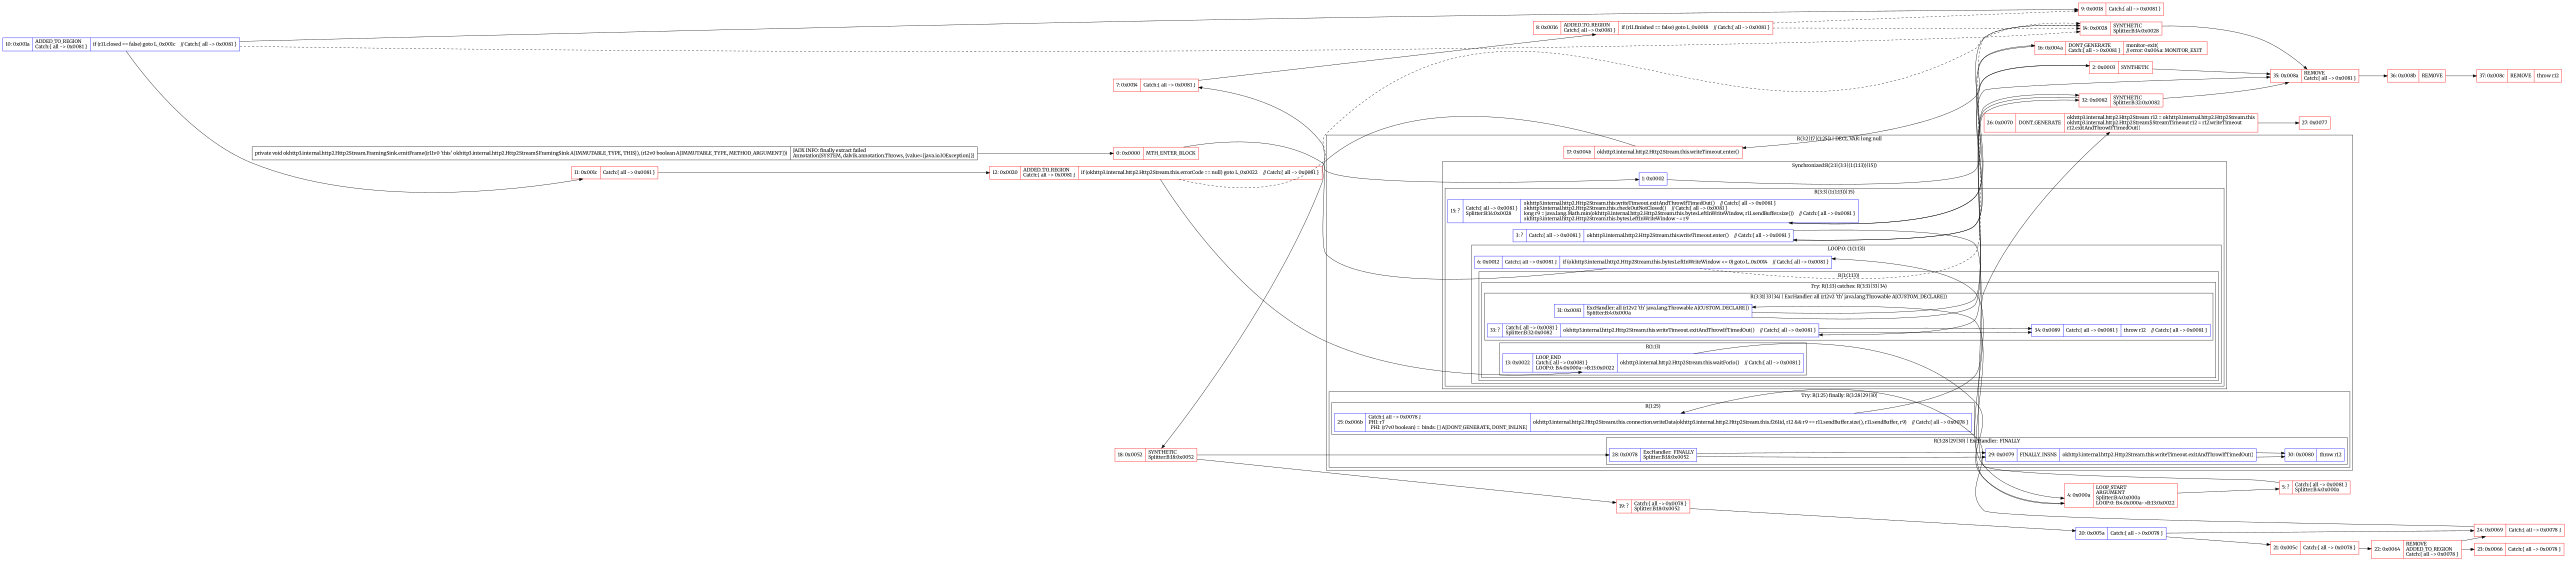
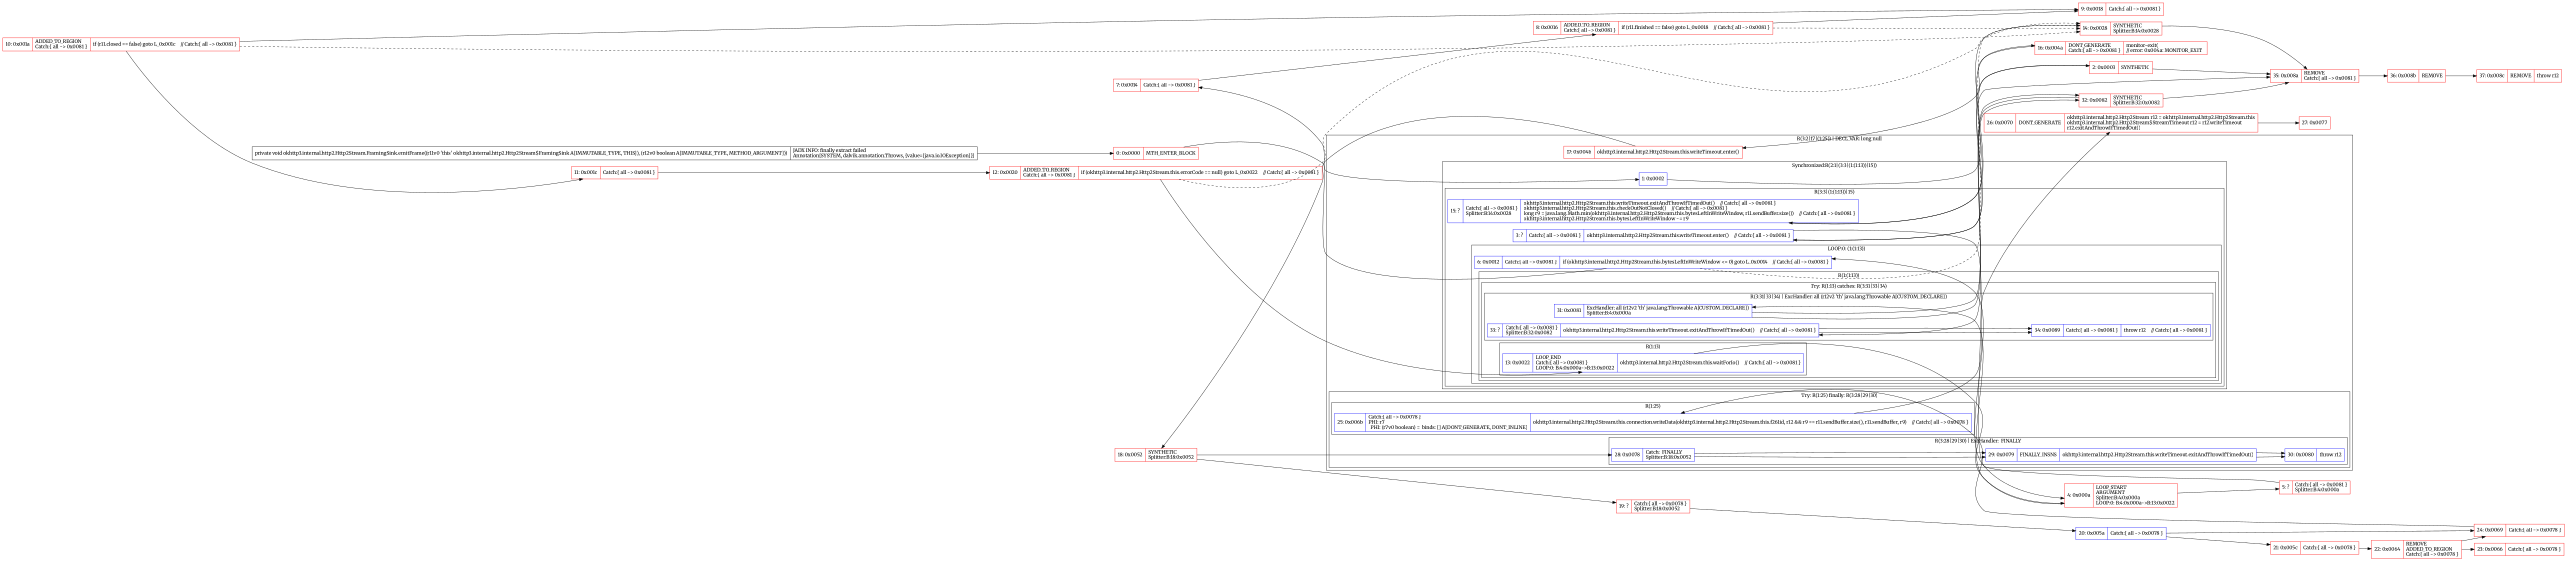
(1924, 17) -> (1924, 17)
(121, 44) -> (121, 44)
(1669, 452) -> (1664, 452)
